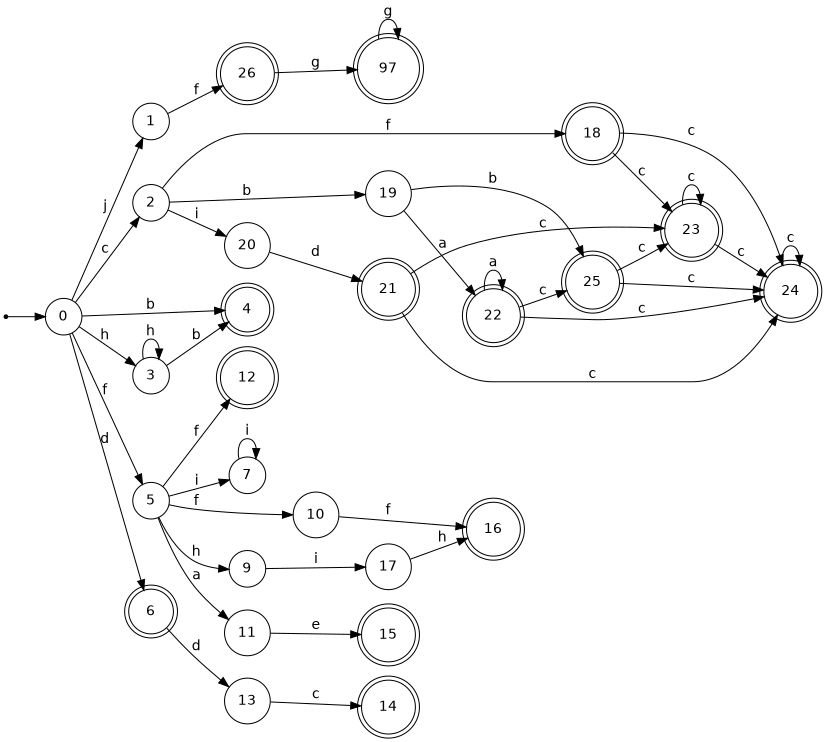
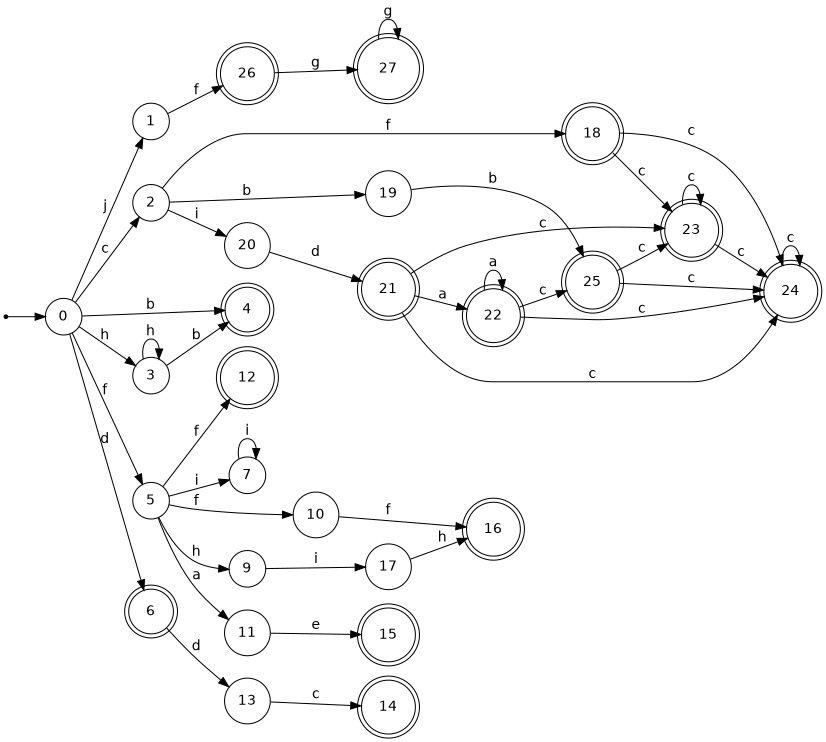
(388, 69) -> (388, 69)
(436, 249) -> (436, 301)
